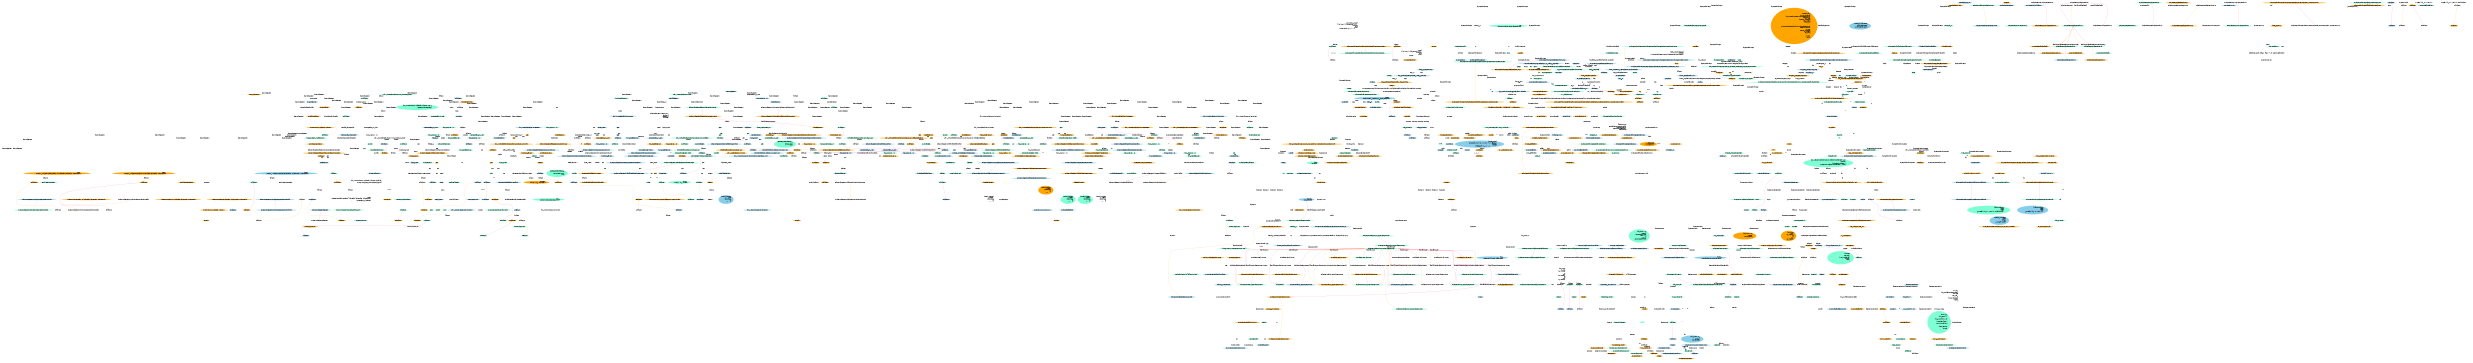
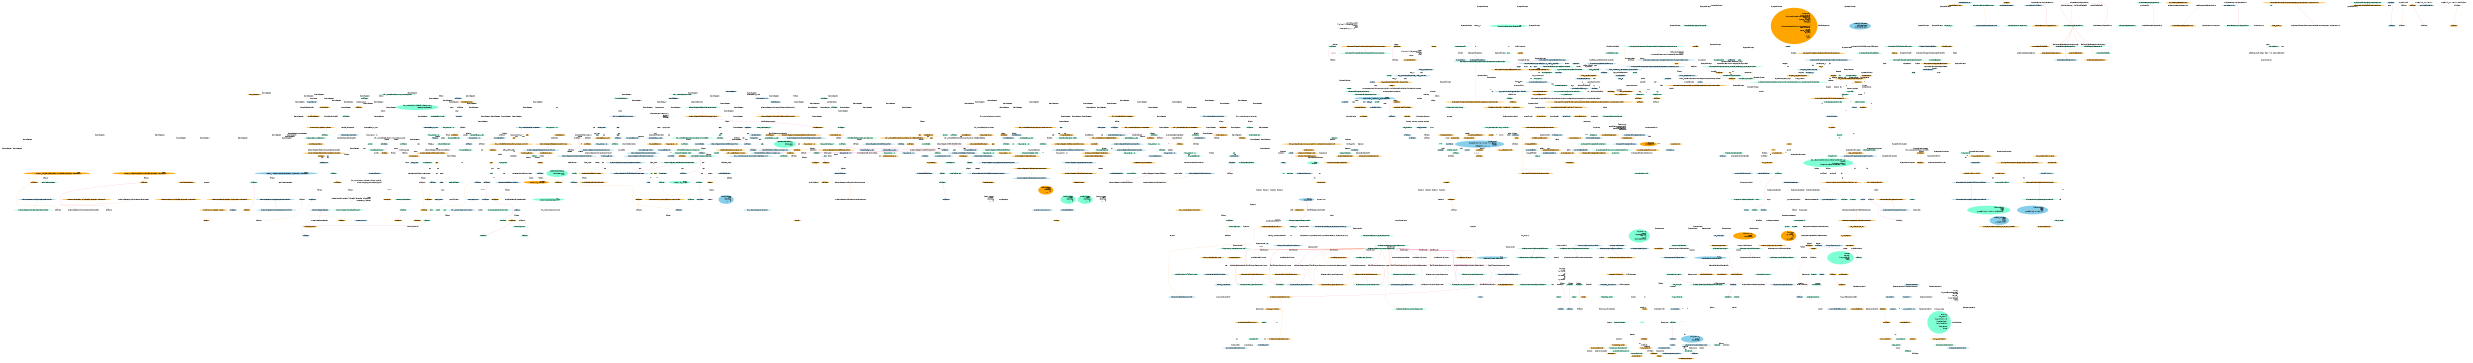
(1642, 173) -> (1642, 173)
